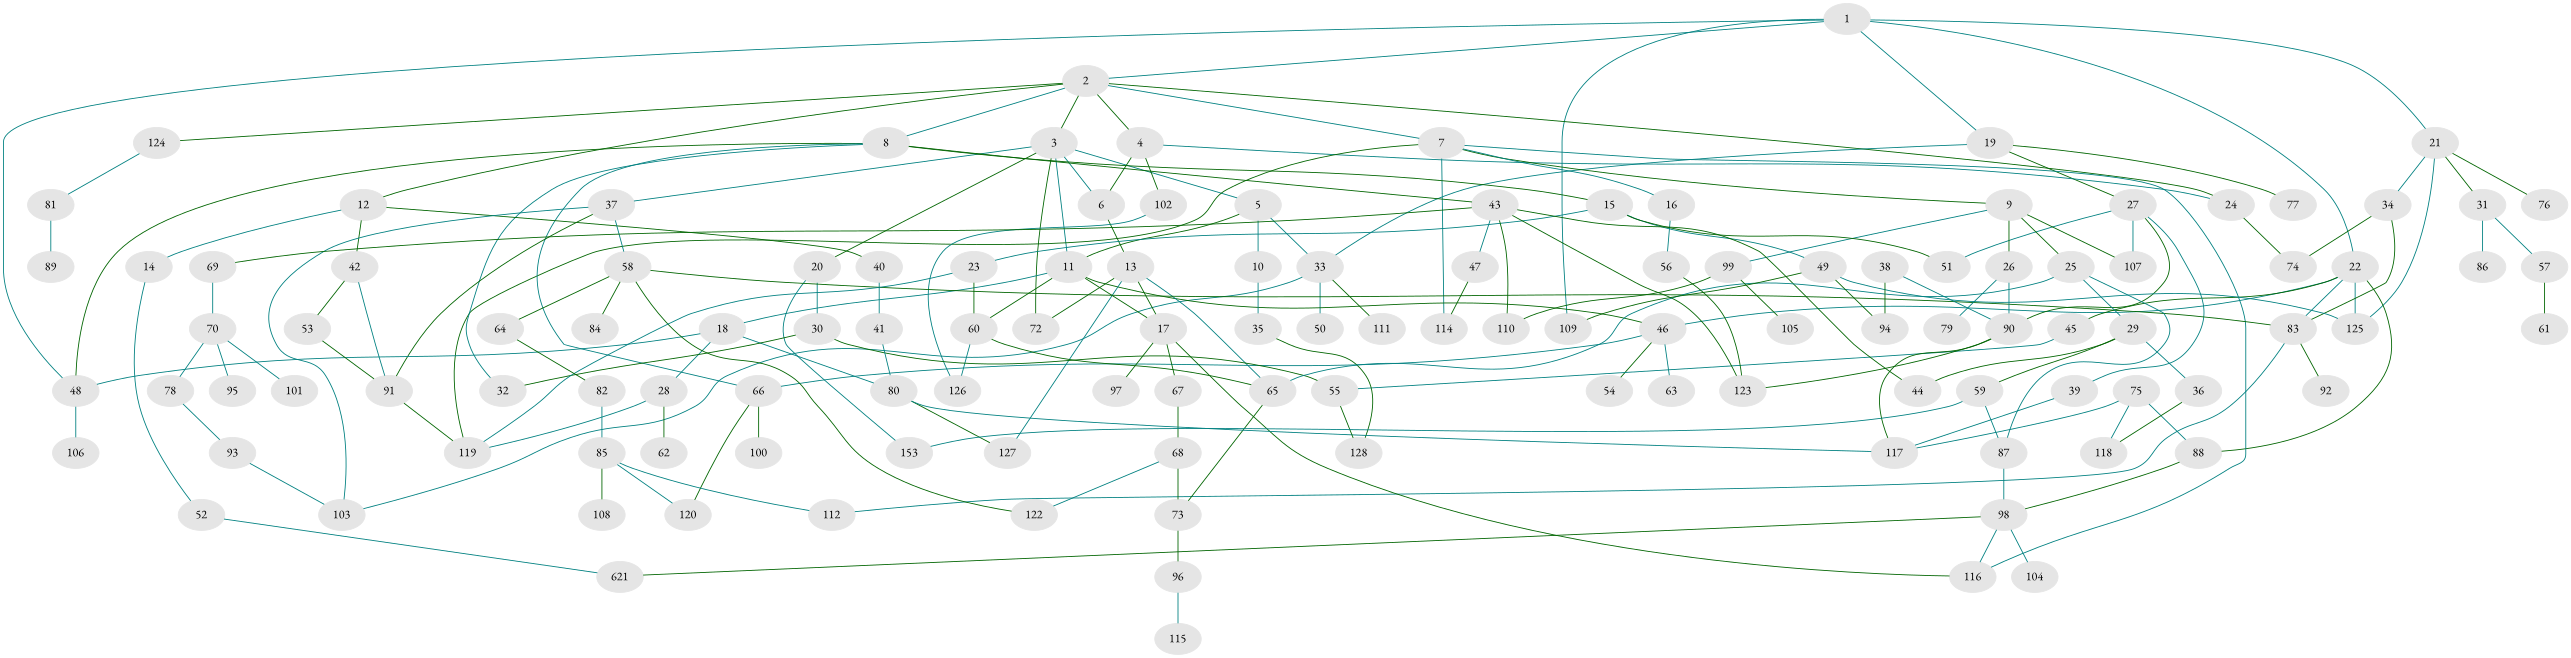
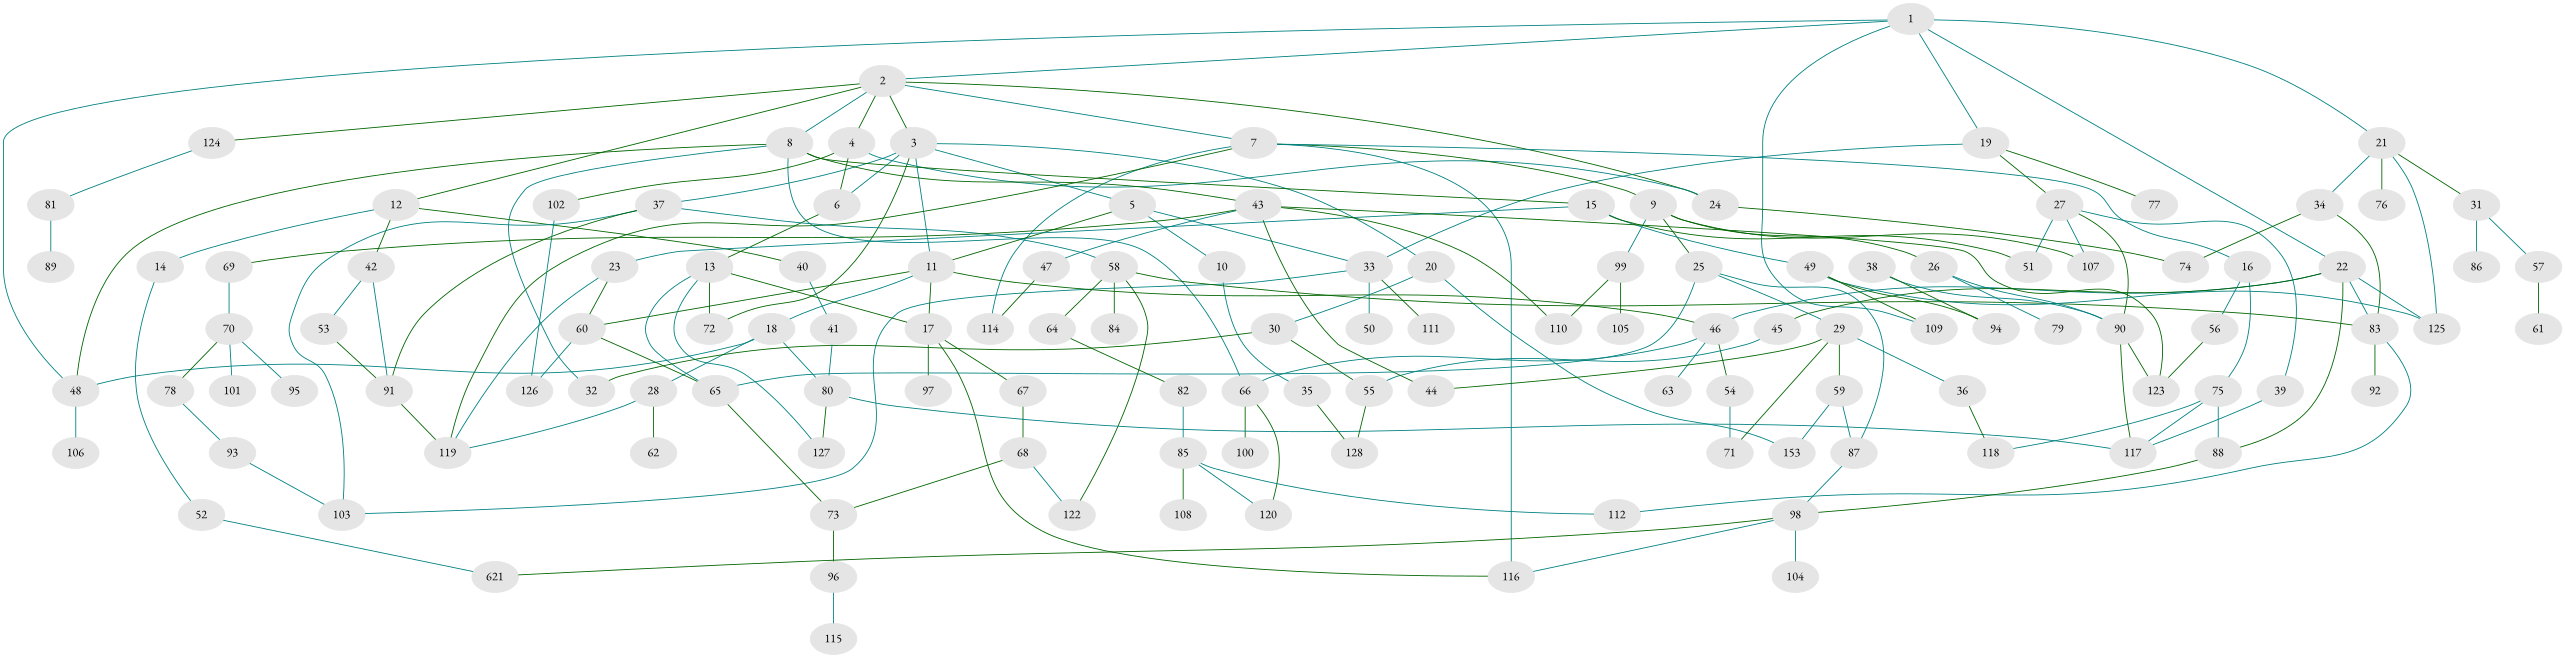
(936, 205) -> (1185, 165)
(331, 298) -> (347, 298)
none -> (2248, 332)
(192, 360) -> (200, 360)
none -> (1730, 453)
